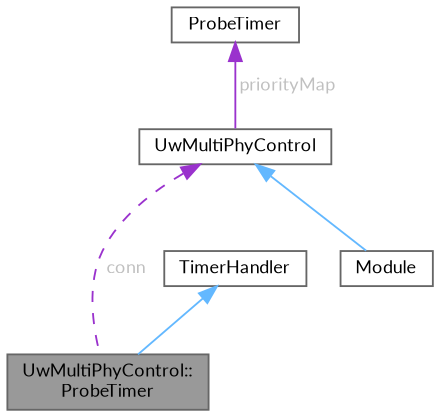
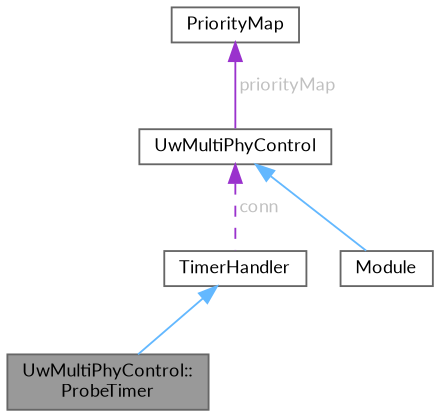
(235, 25) -> (235, 25)
(105, 247) -> (235, 217)
